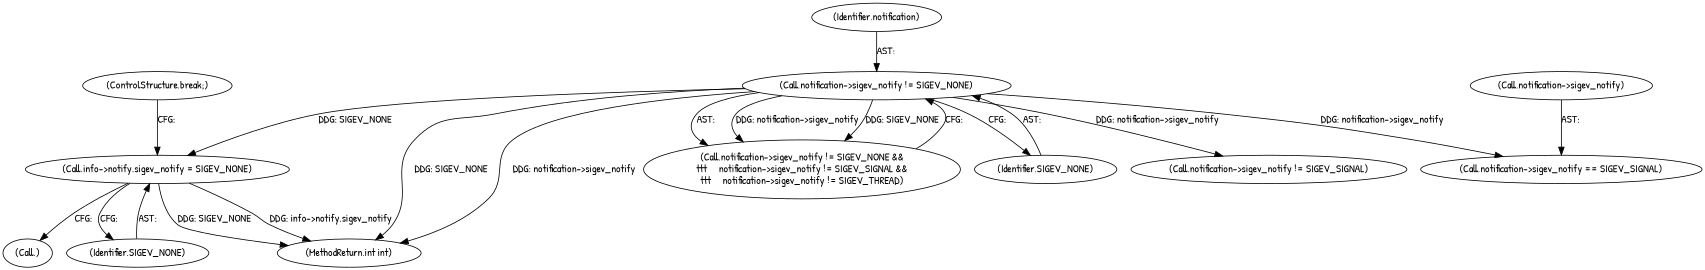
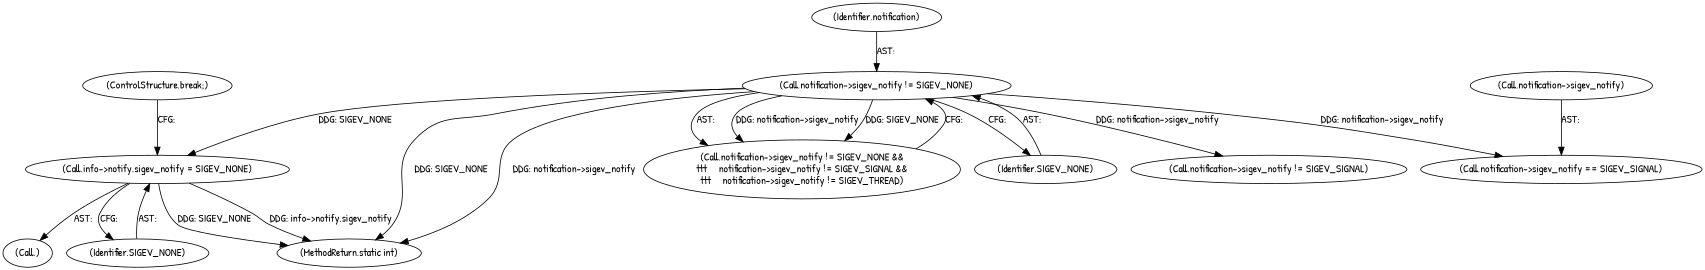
(85, 219) -> (85, 219)
(349, 253) -> (349, 253)
